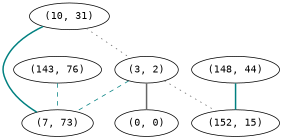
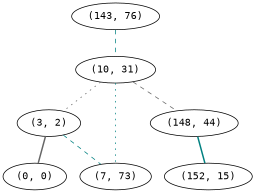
(3, 67) -> (116, 123)
(58, 96) -> (116, 43)
none -> (155, 96)
(190, 96) -> none
